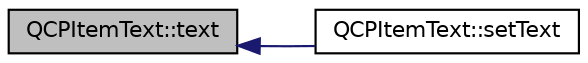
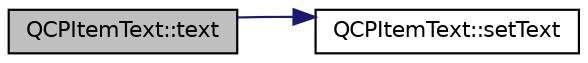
(288, 46) -> (266, 17)
